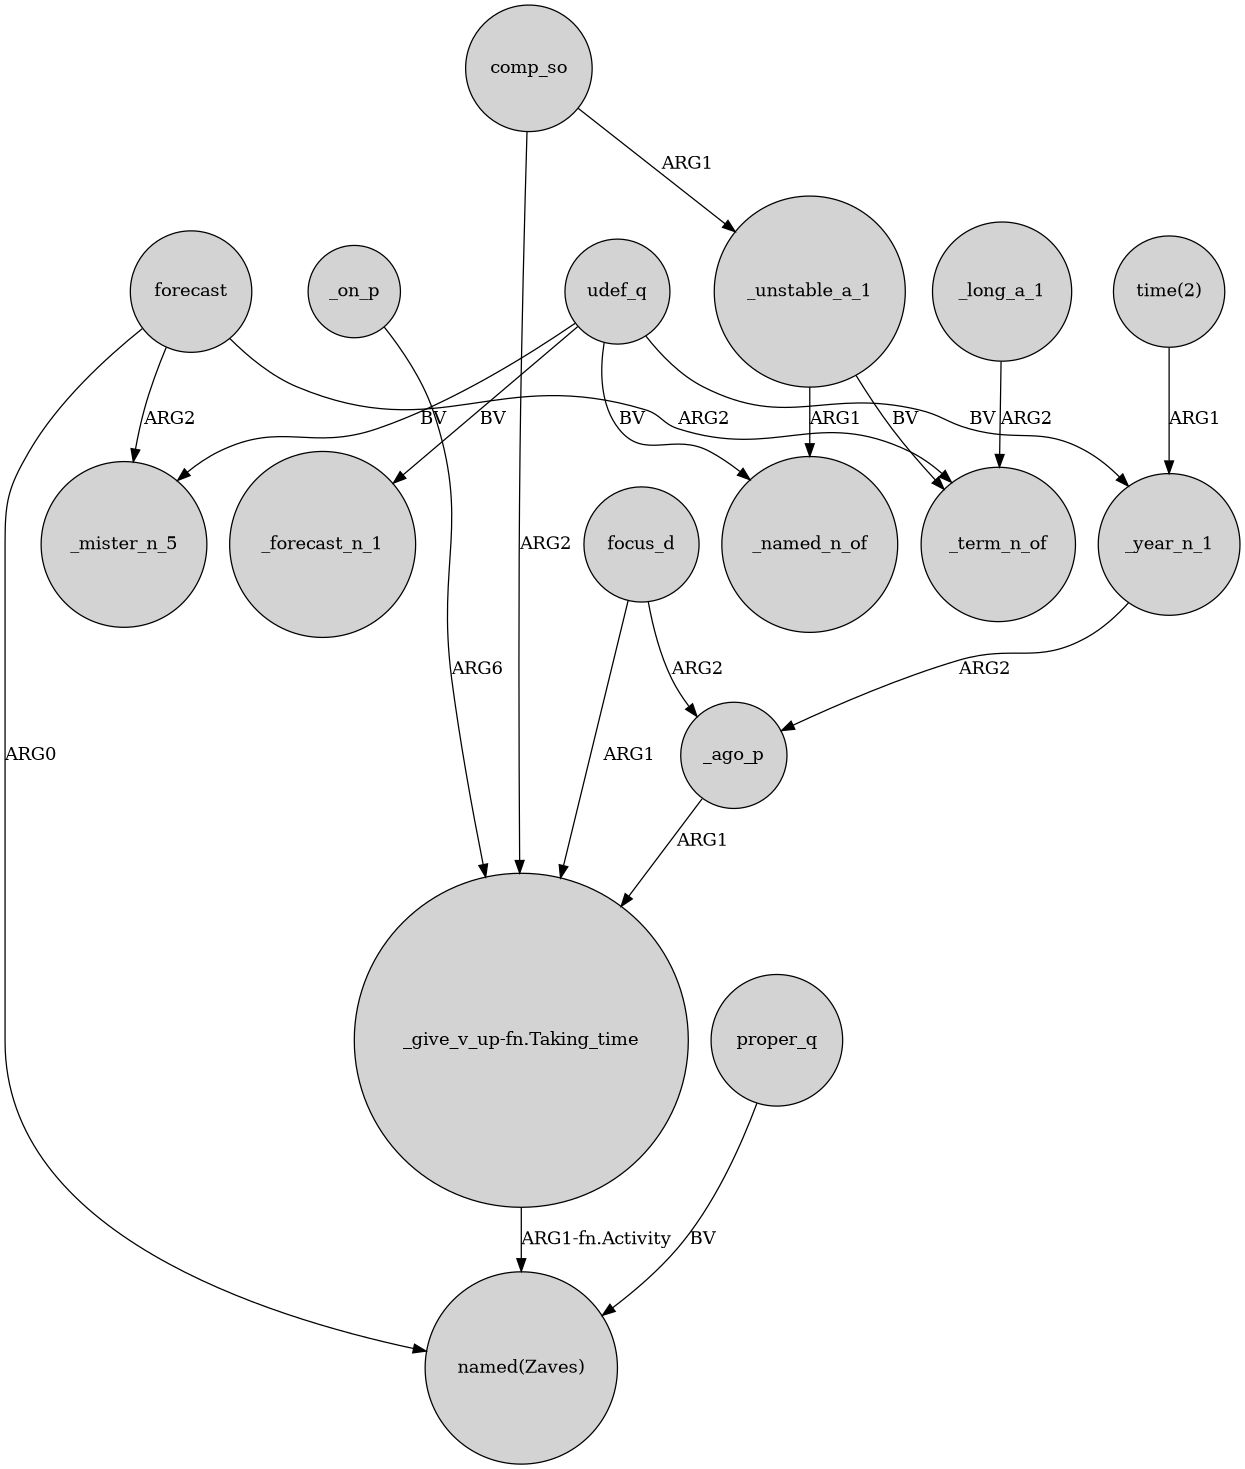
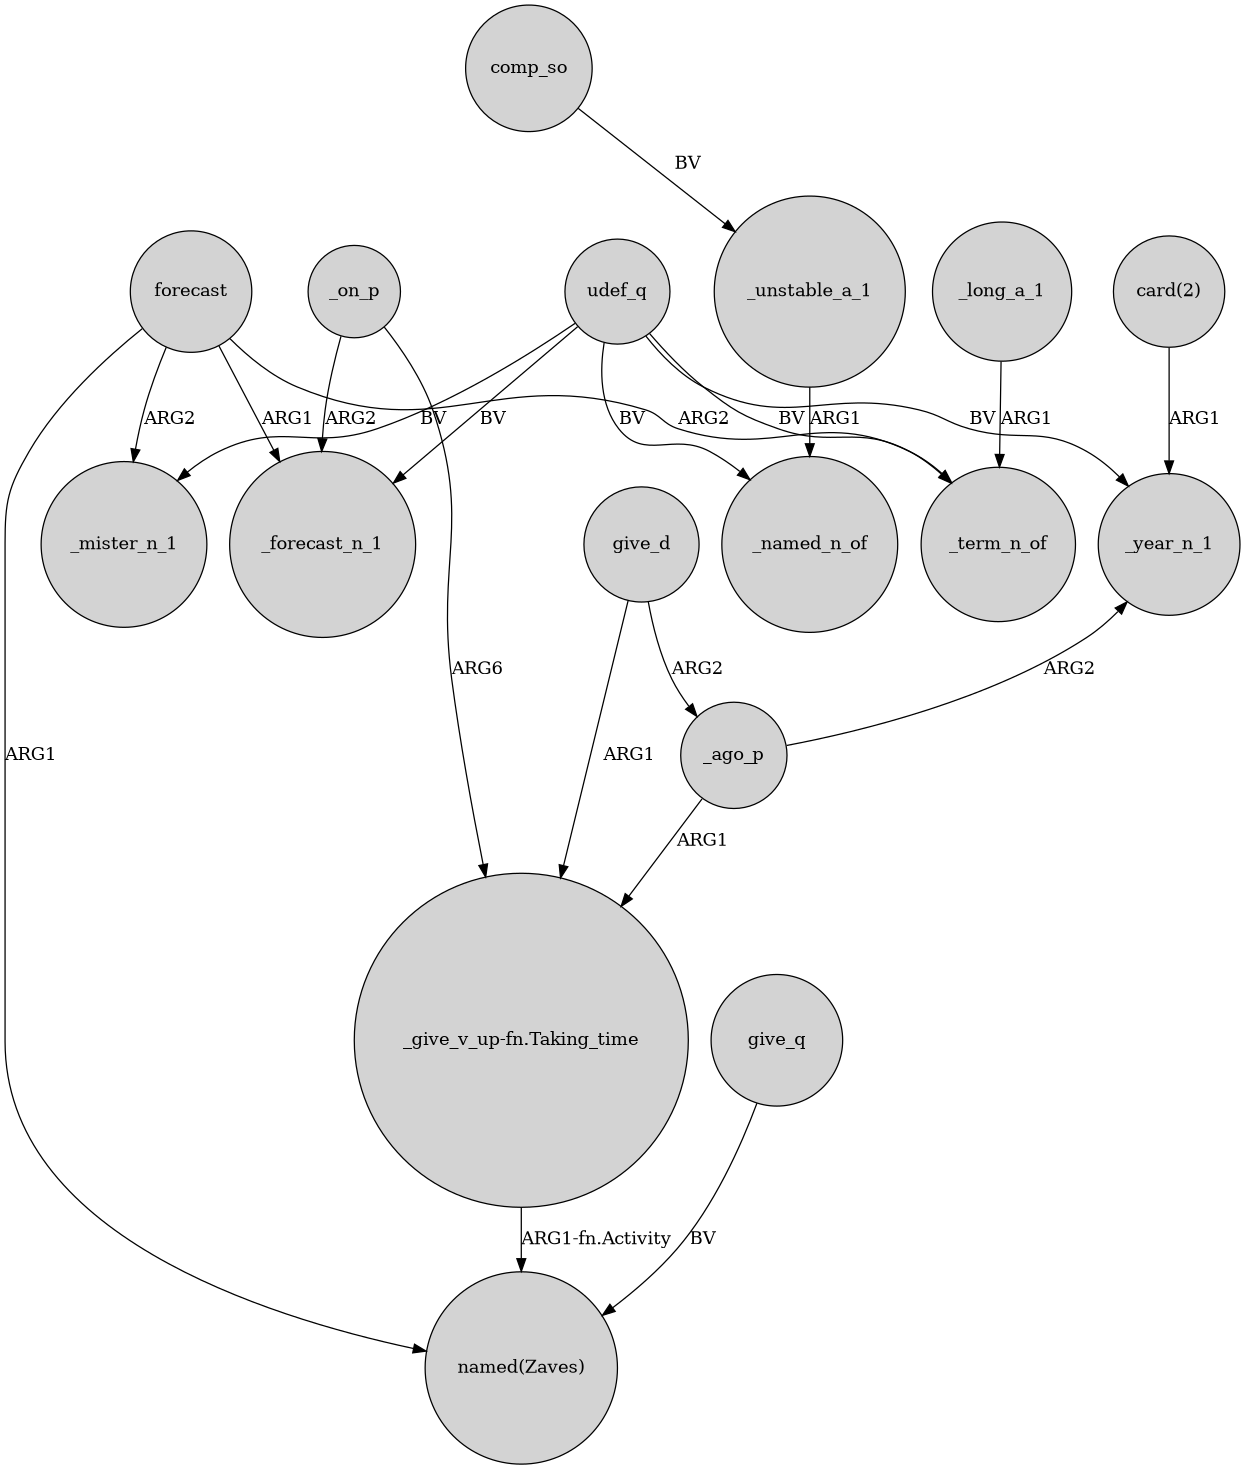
(688, 164) -> (688, 164)
(1169, 292) -> (1169, 292)
none -> (329, 387)
none -> (246, 398)
(1027, 419) -> (1027, 419)
(893, 430) -> (776, 428)
(520, 496) -> none
(124, 544) -> (124, 544)
(641, 544) -> (641, 544)
(962, 659) -> (961, 698)
(31, 755) -> (31, 755)
(777, 1040) -> (777, 1040)
